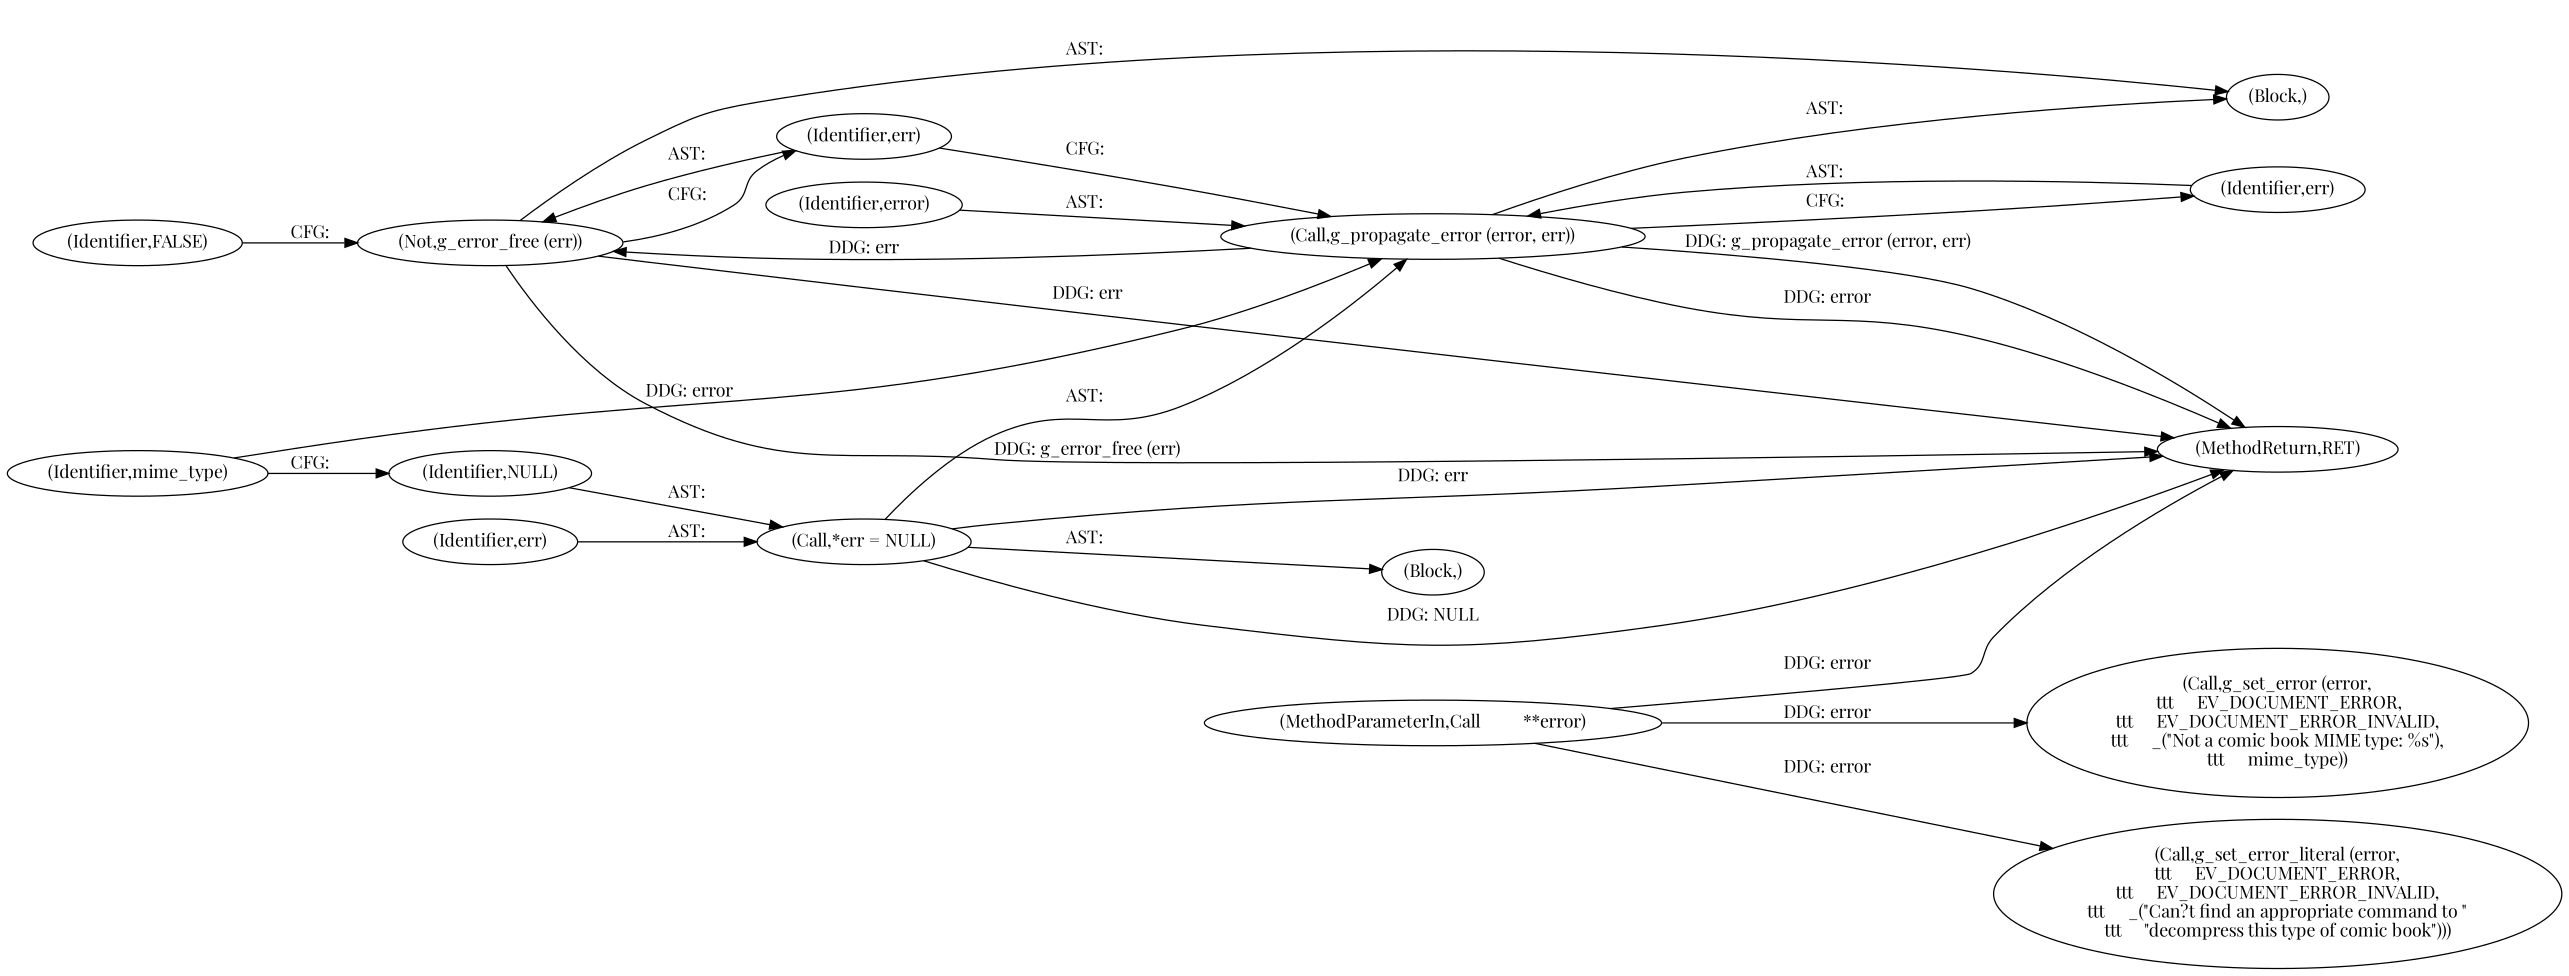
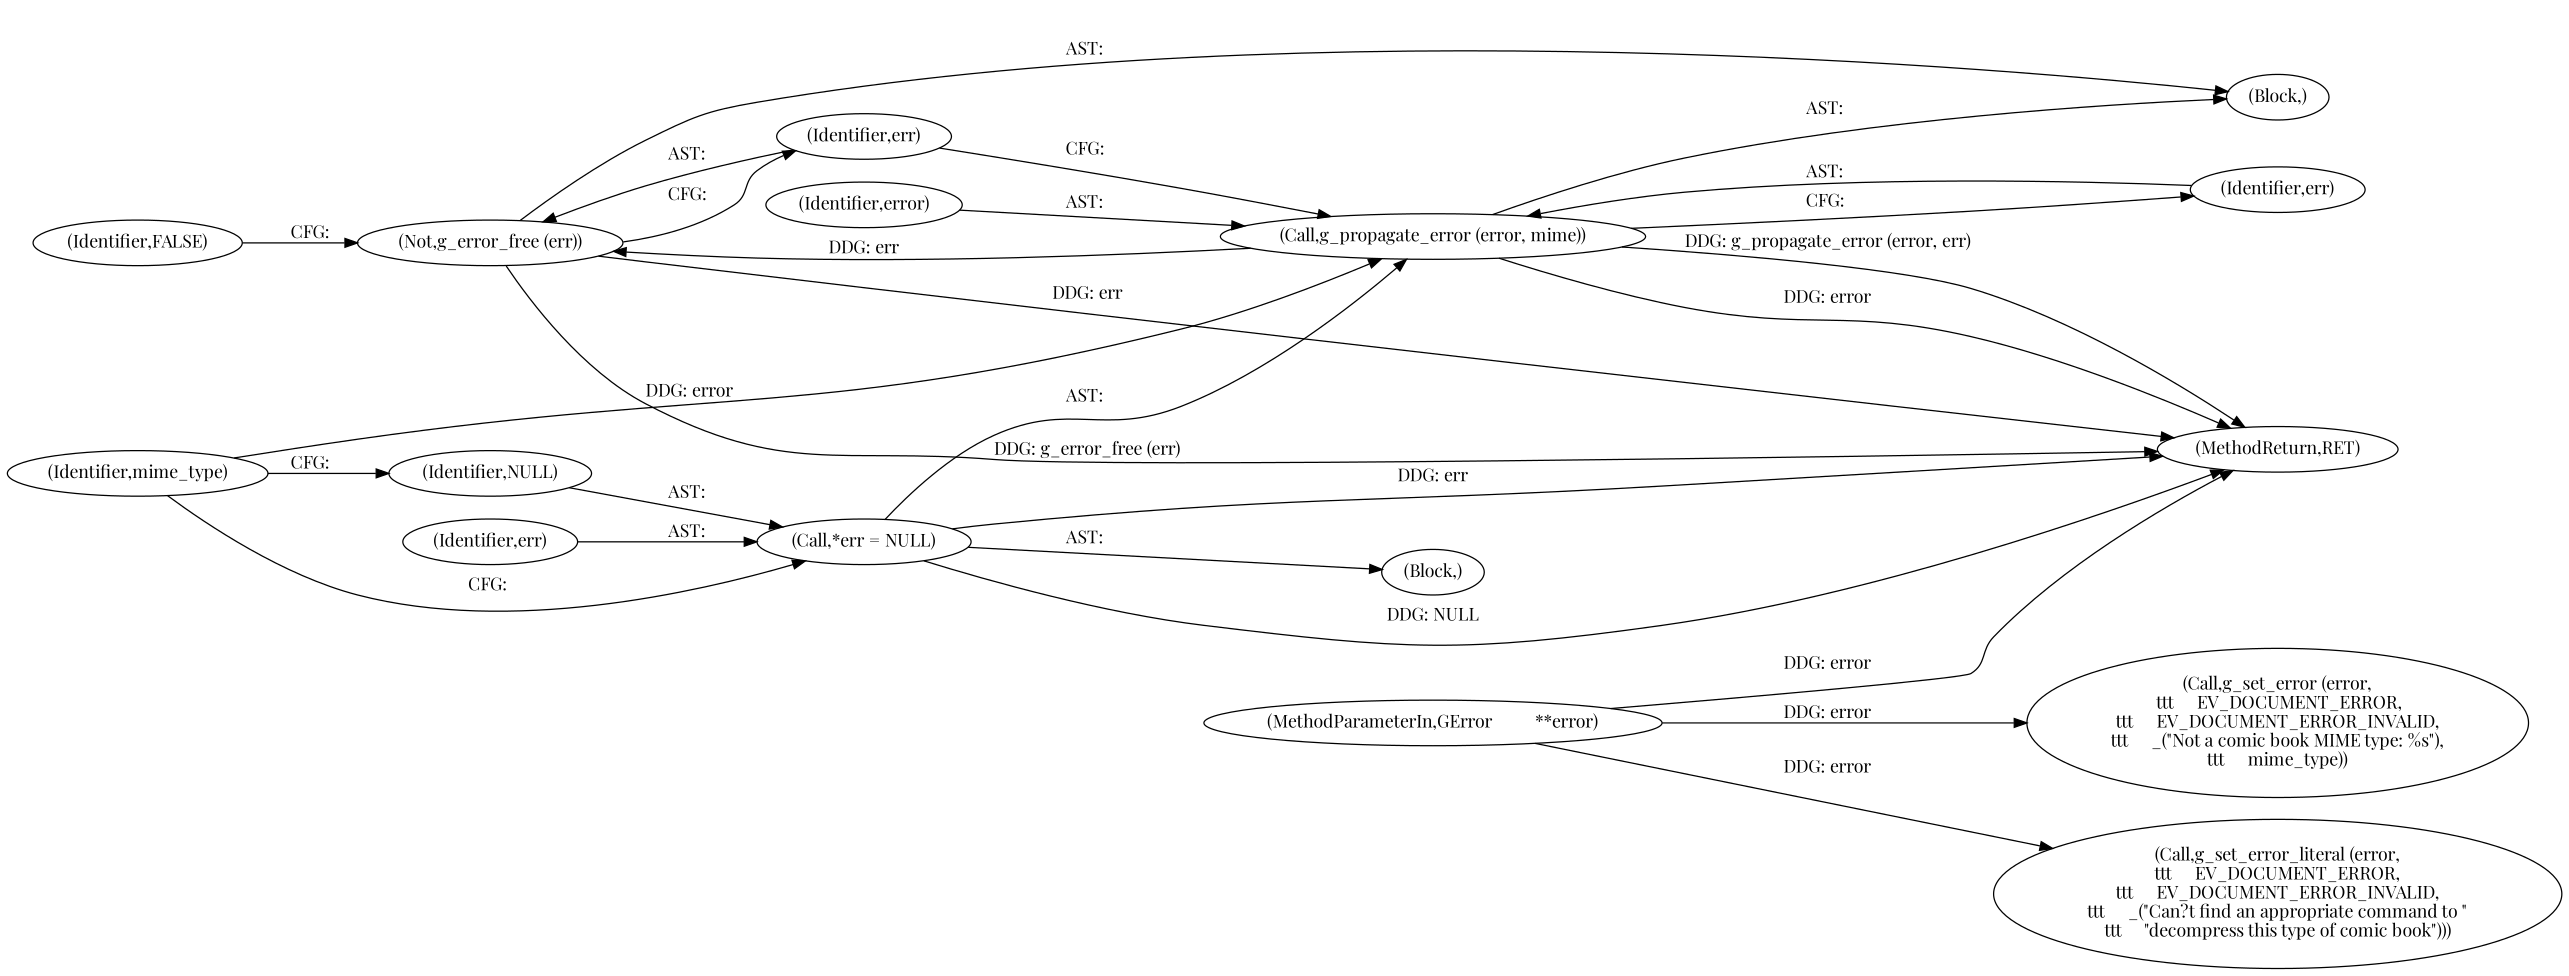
(1433, 237) -> (1433, 237)
none -> (469, 610)
(1433, 723) -> (1433, 723)
